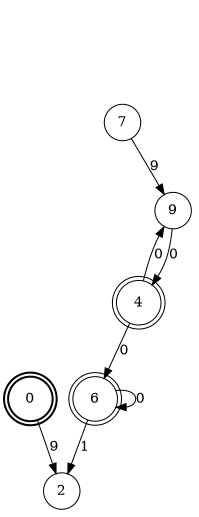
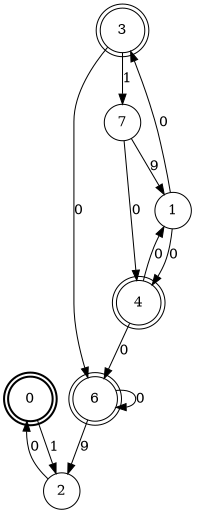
none -> (123, 30)
none -> (130, 205)
(173, 211) -> (173, 211)
(55, 447) -> (55, 447)
(85, 447) -> (85, 447)
none -> (32, 458)
